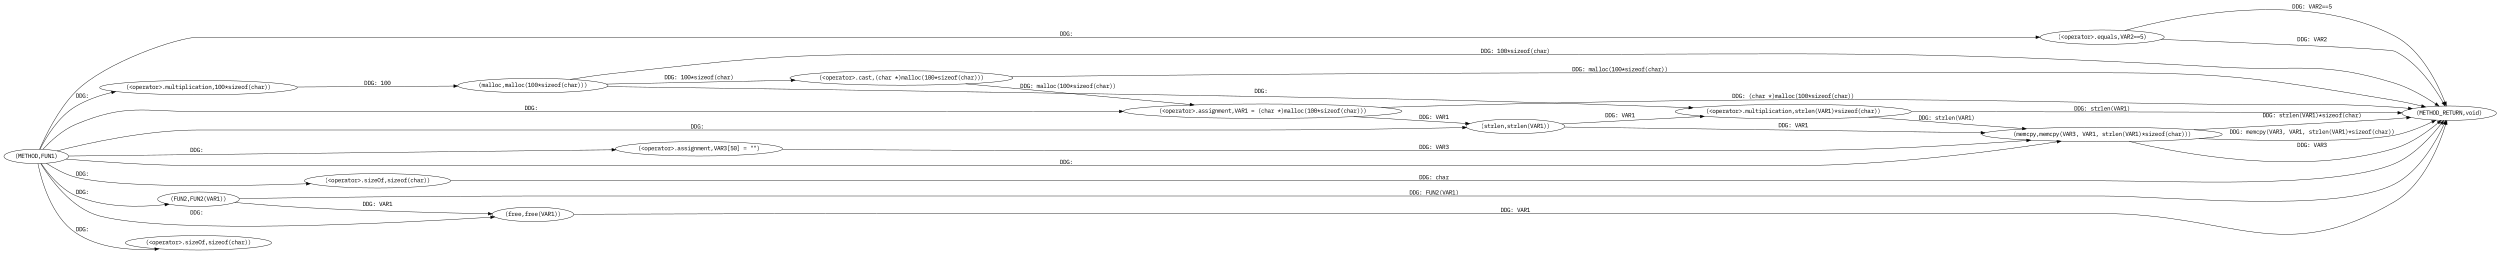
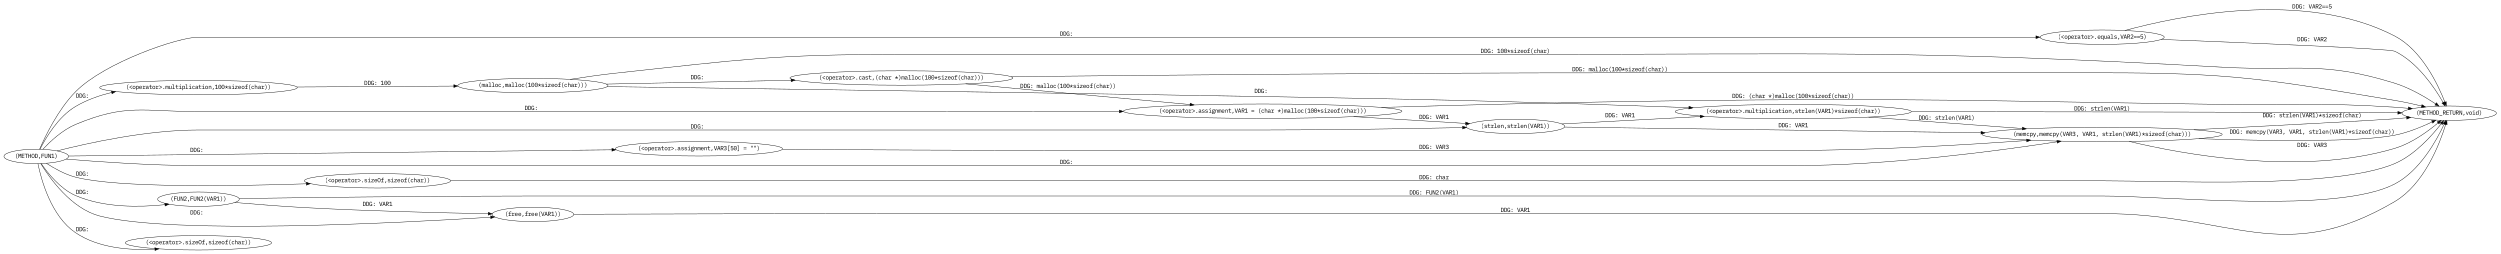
(699, 78) -> (699, 78)
